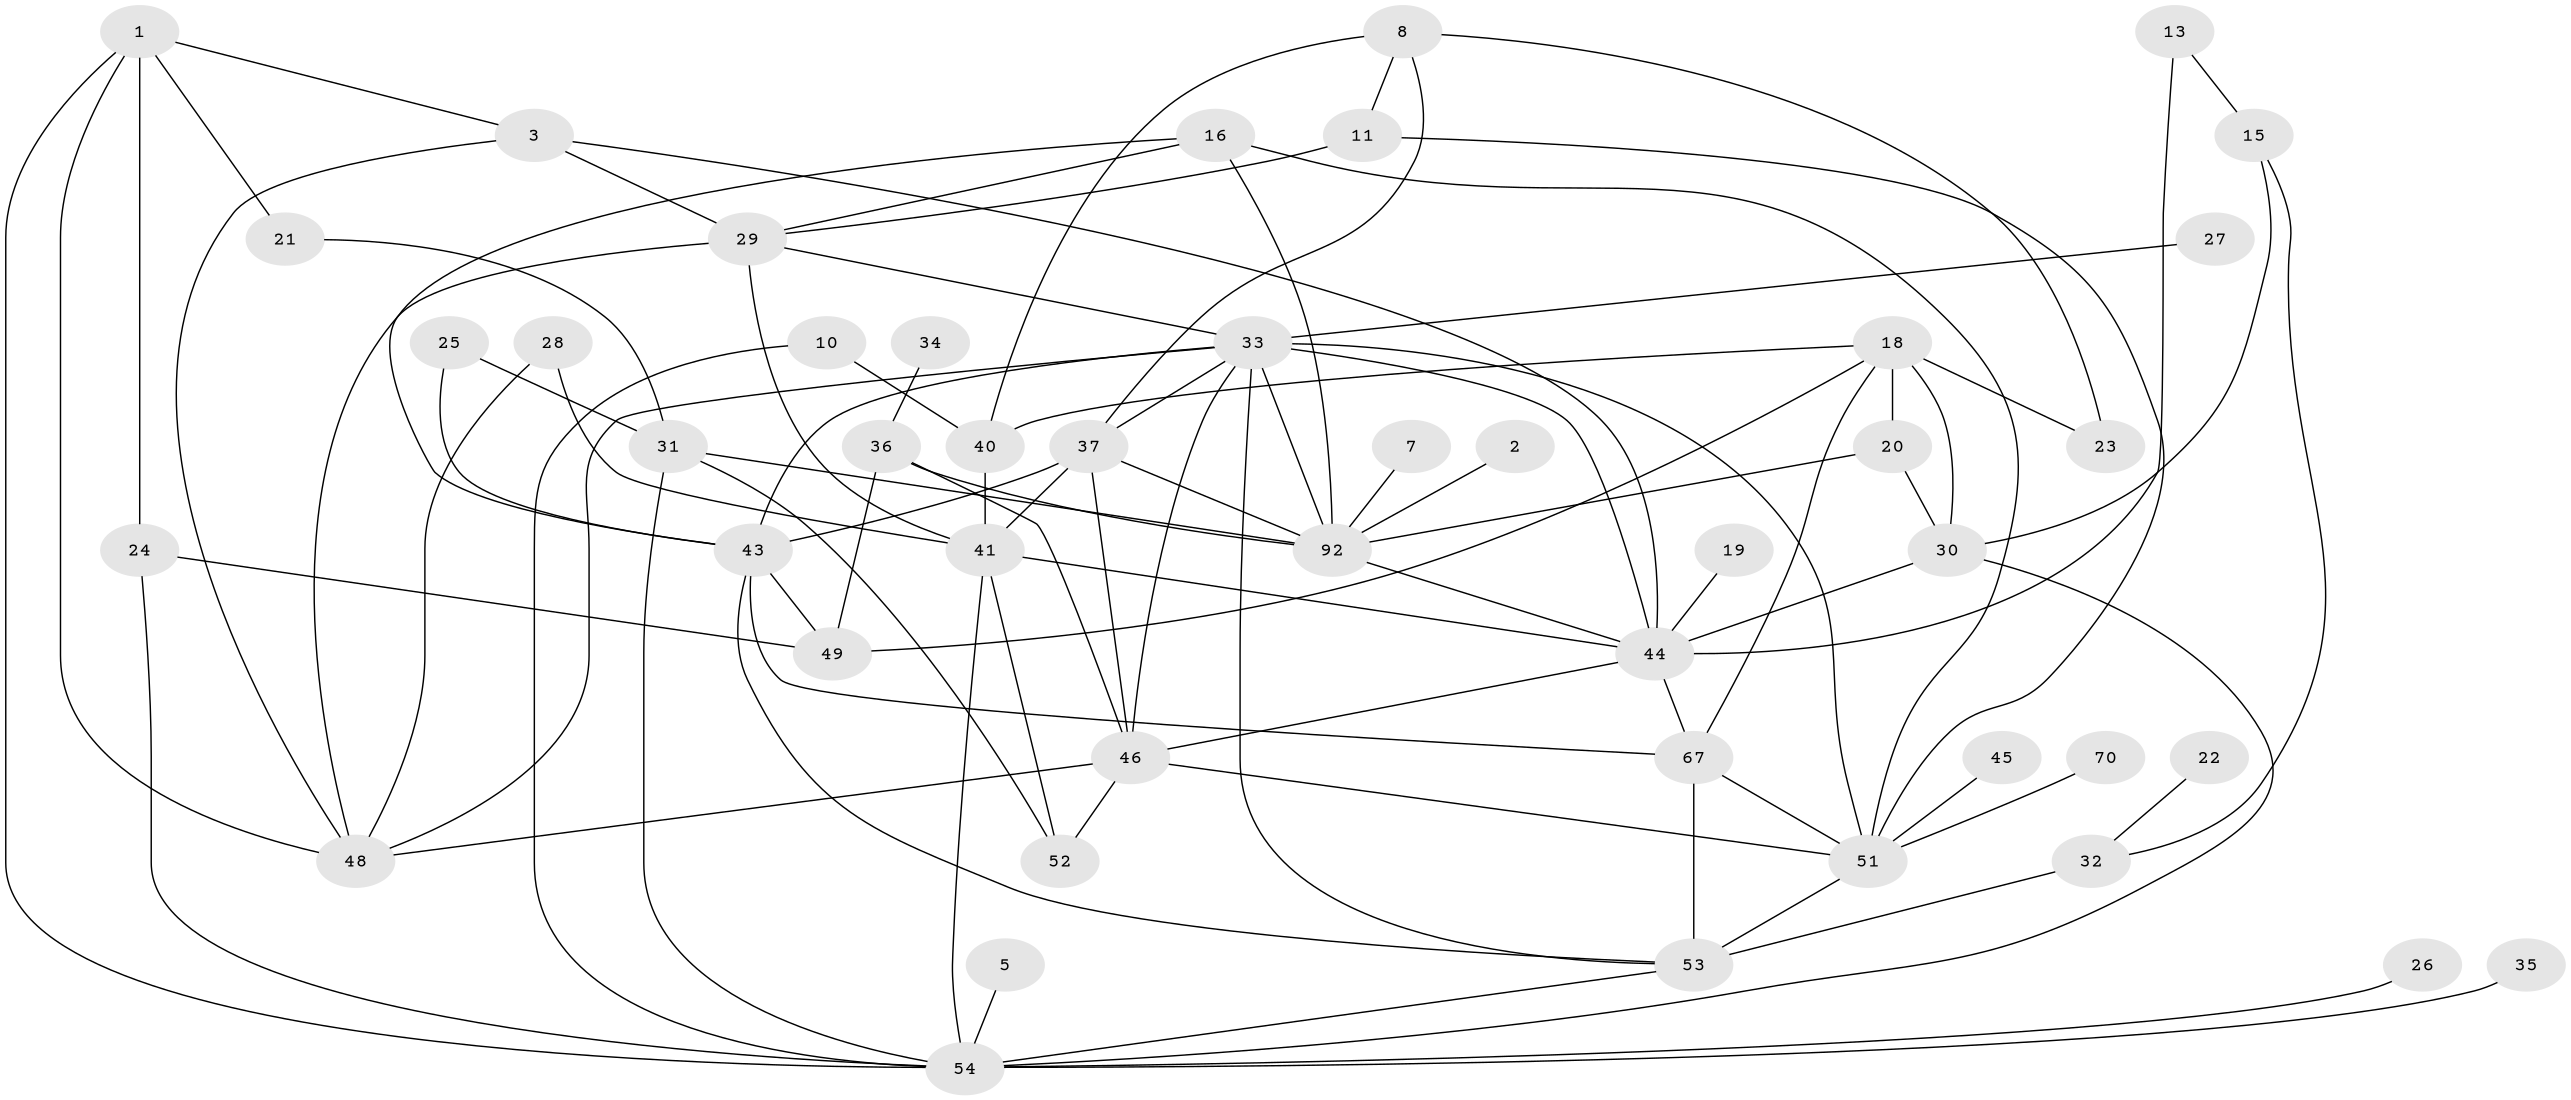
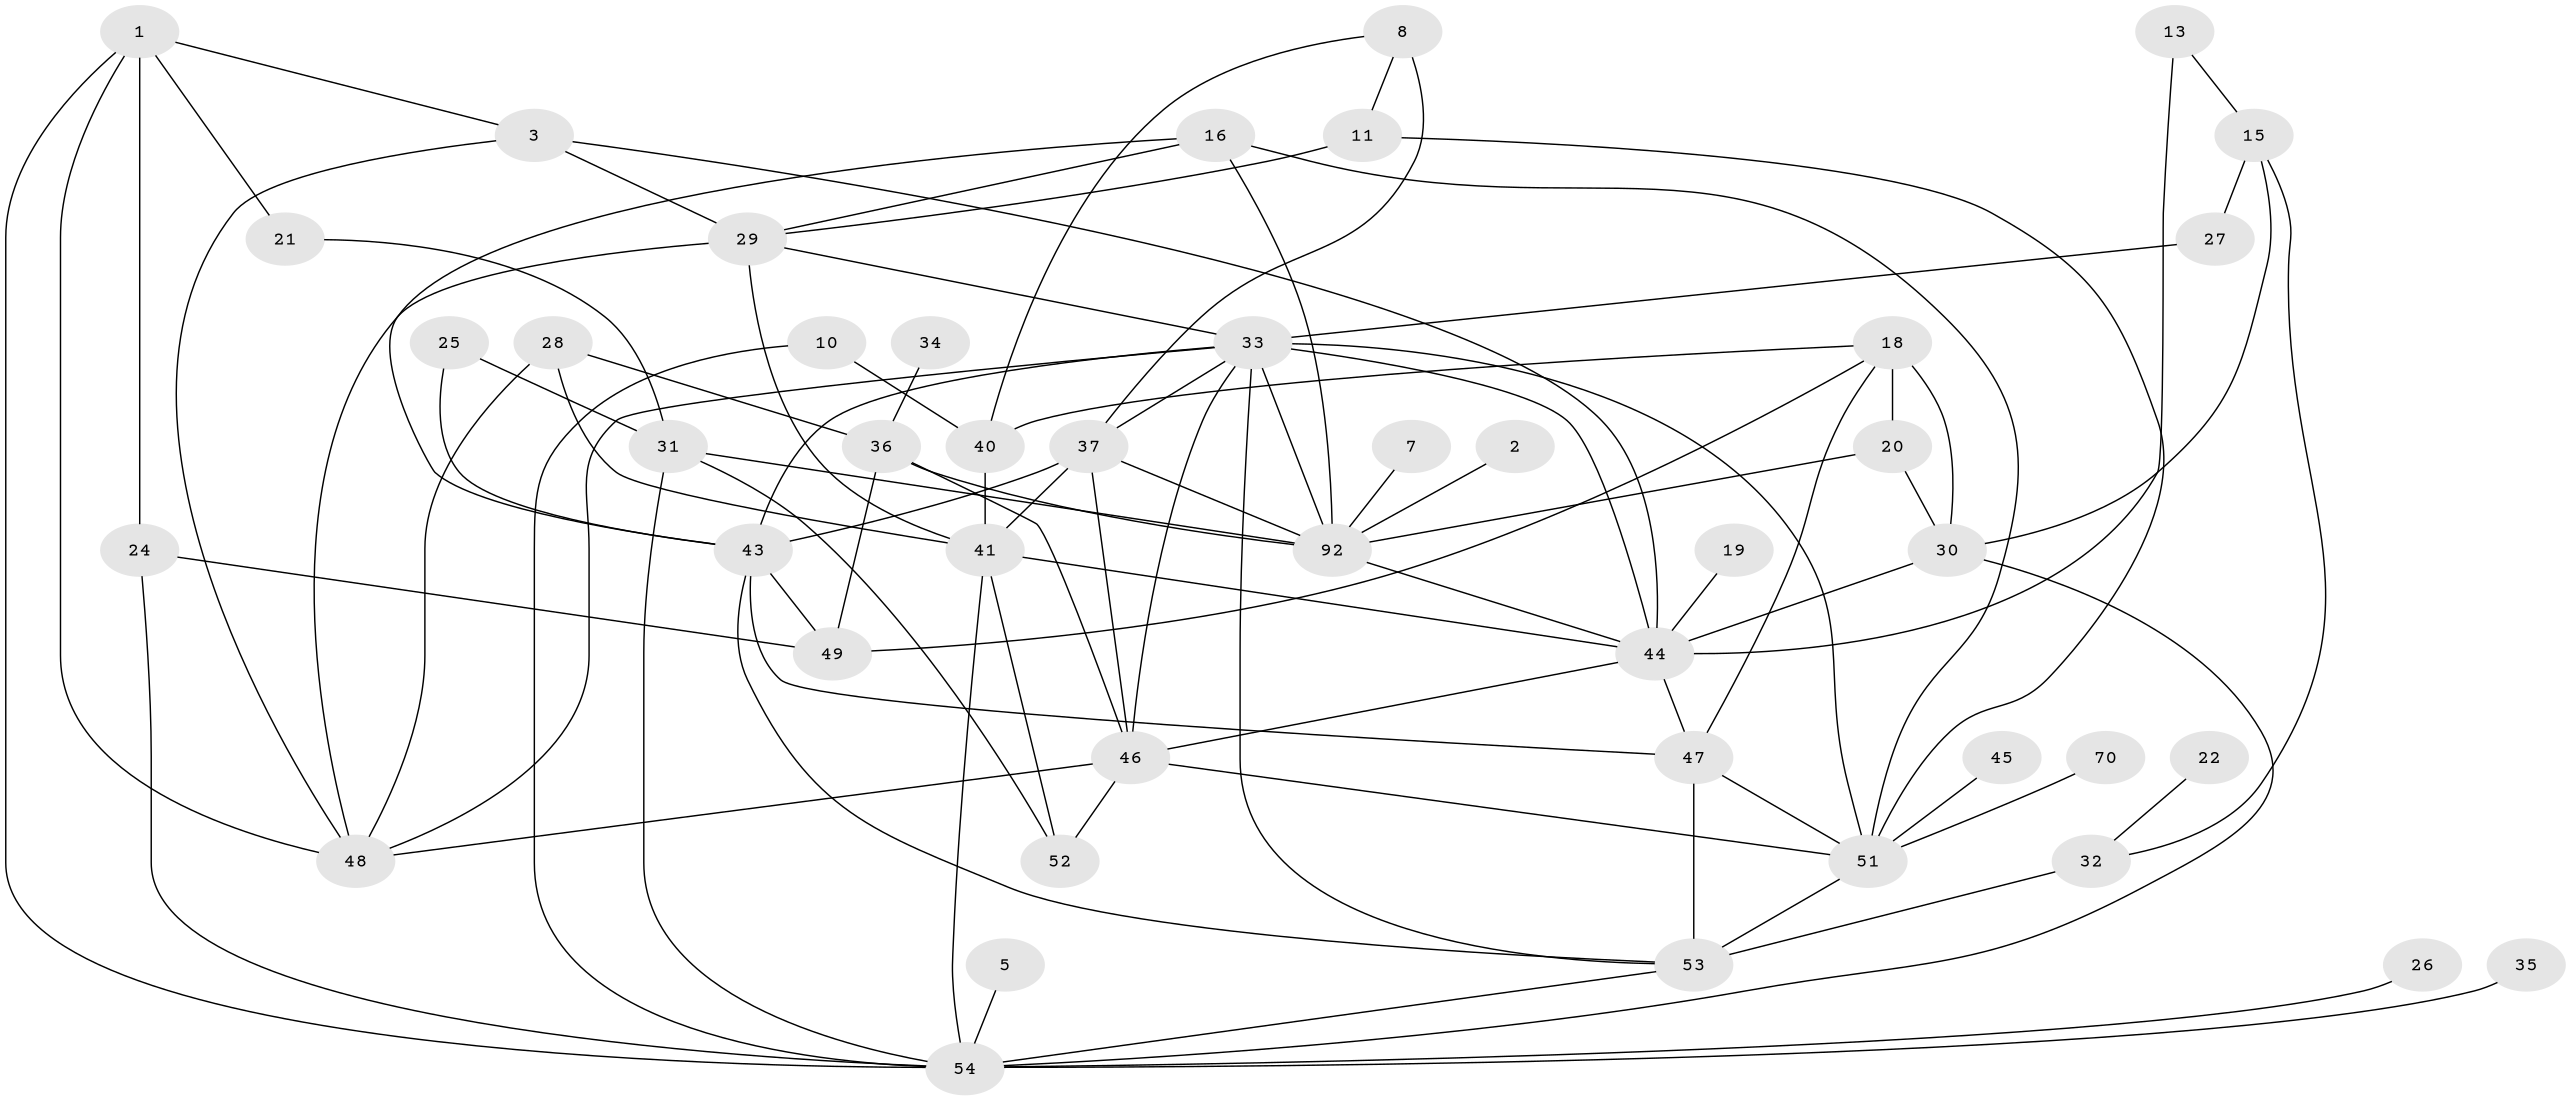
none -> (2235, 187)
none -> (704, 391)
(2106, 446) -> none
(1694, 758) -> (1694, 758)
